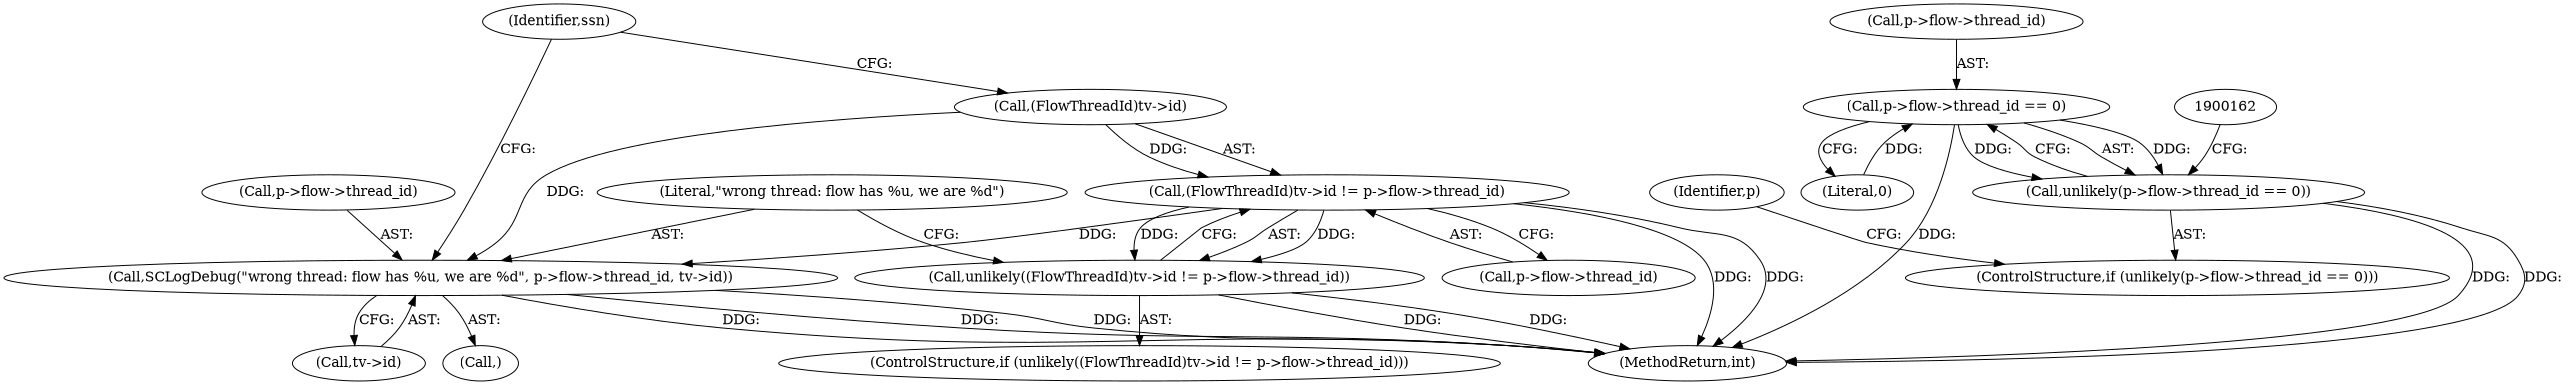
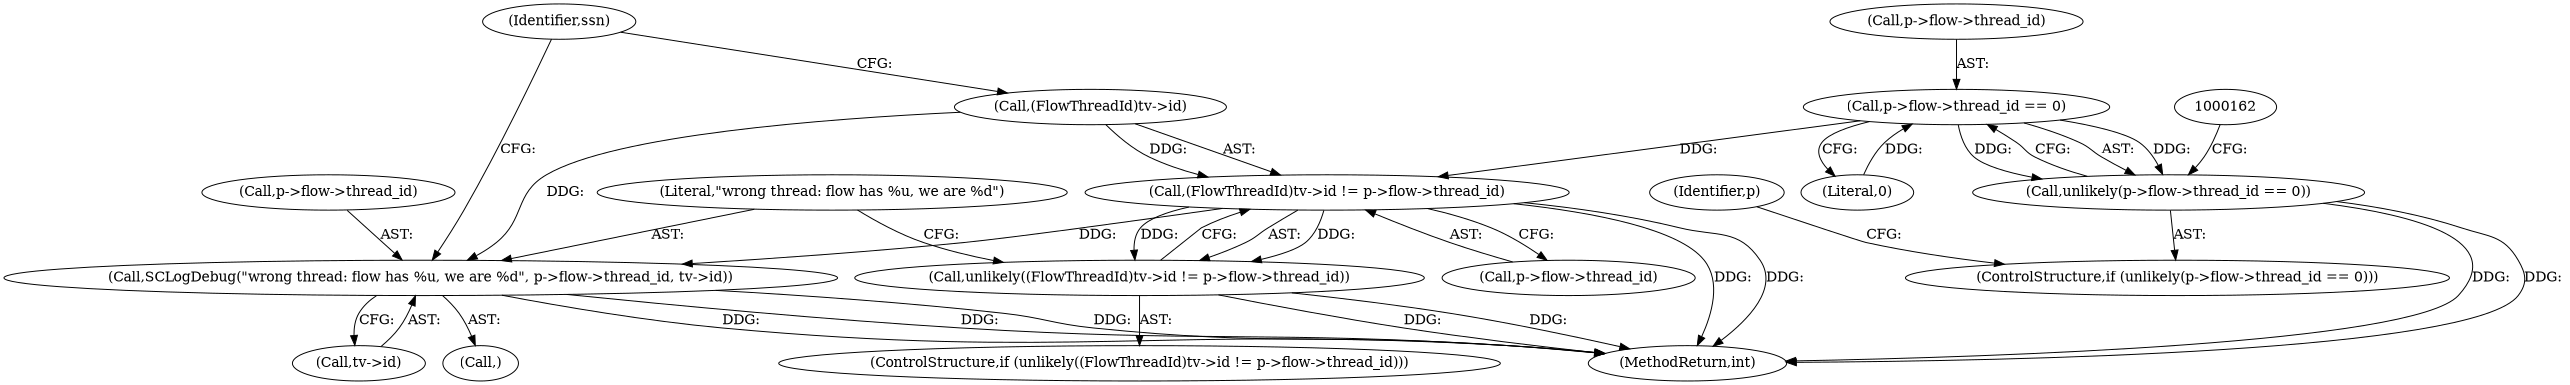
(2226, 107) -> (2226, 107)
(1882, 265) -> (1654, 148)
